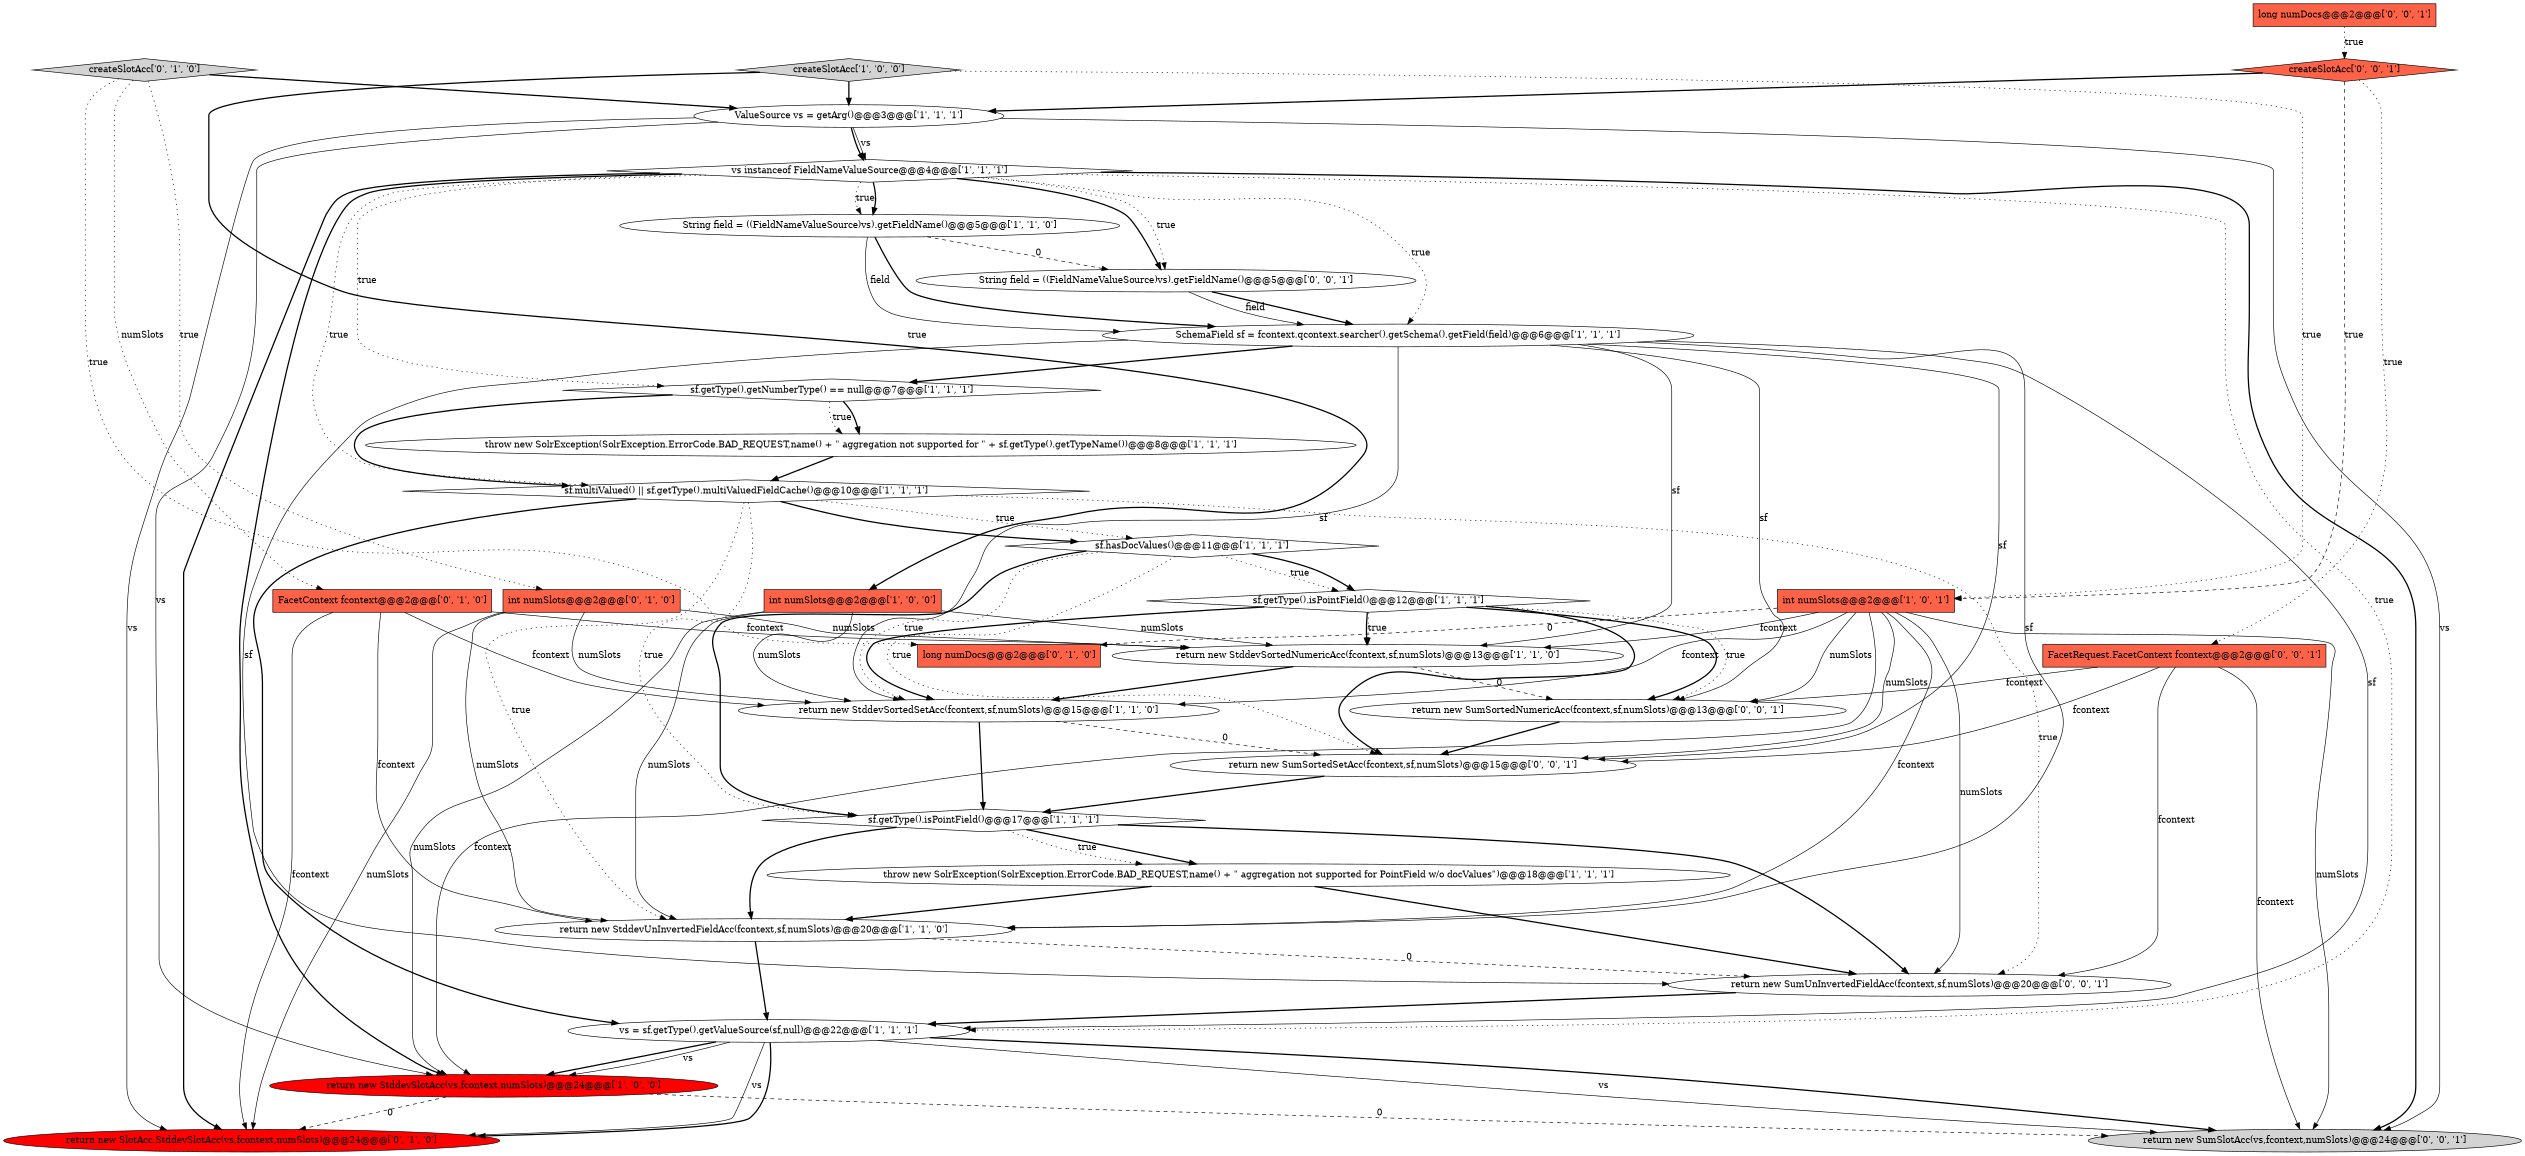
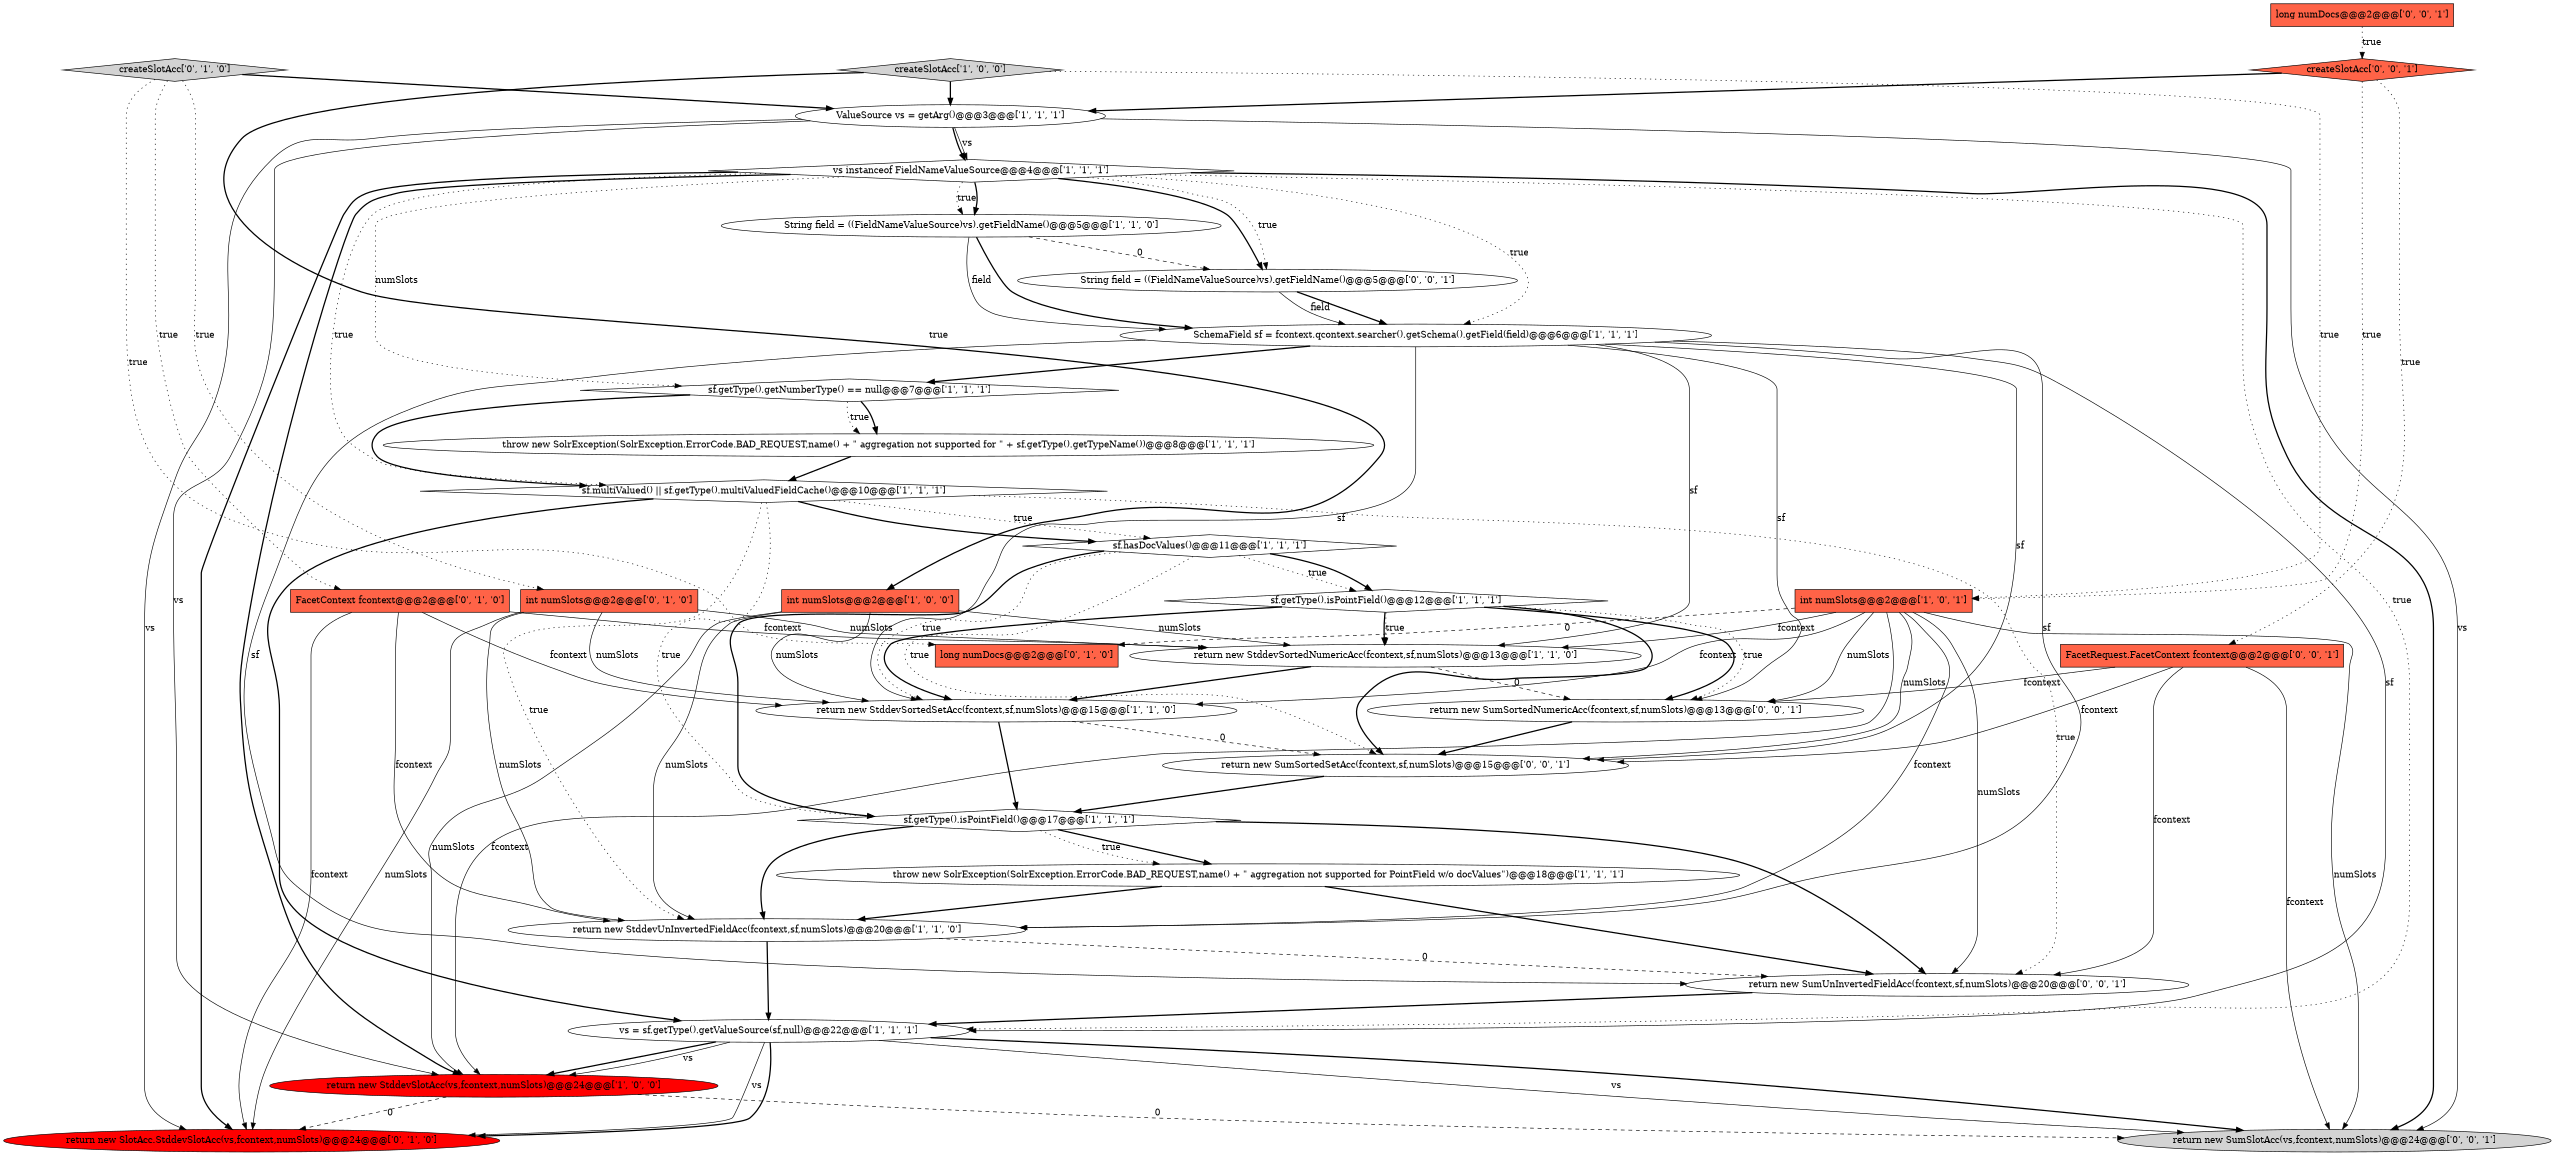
(367, 281) -> (397, 281)
(143, 335) -> (169, 335)
(2337, 507) -> (2355, 507)
